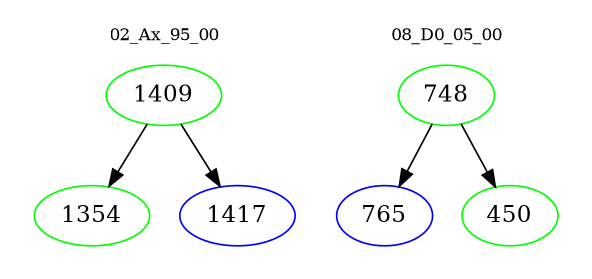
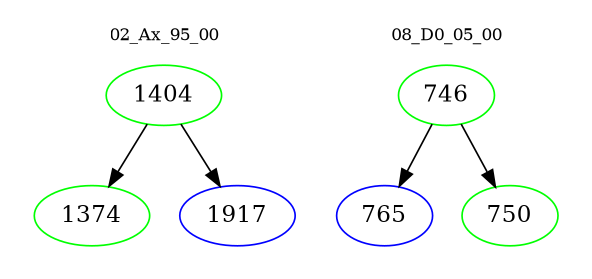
(164, 95) -> (164, 95)
(446, 95) -> (446, 95)
(92, 216) -> (92, 216)
(237, 216) -> (237, 216)
(510, 216) -> (510, 216)
